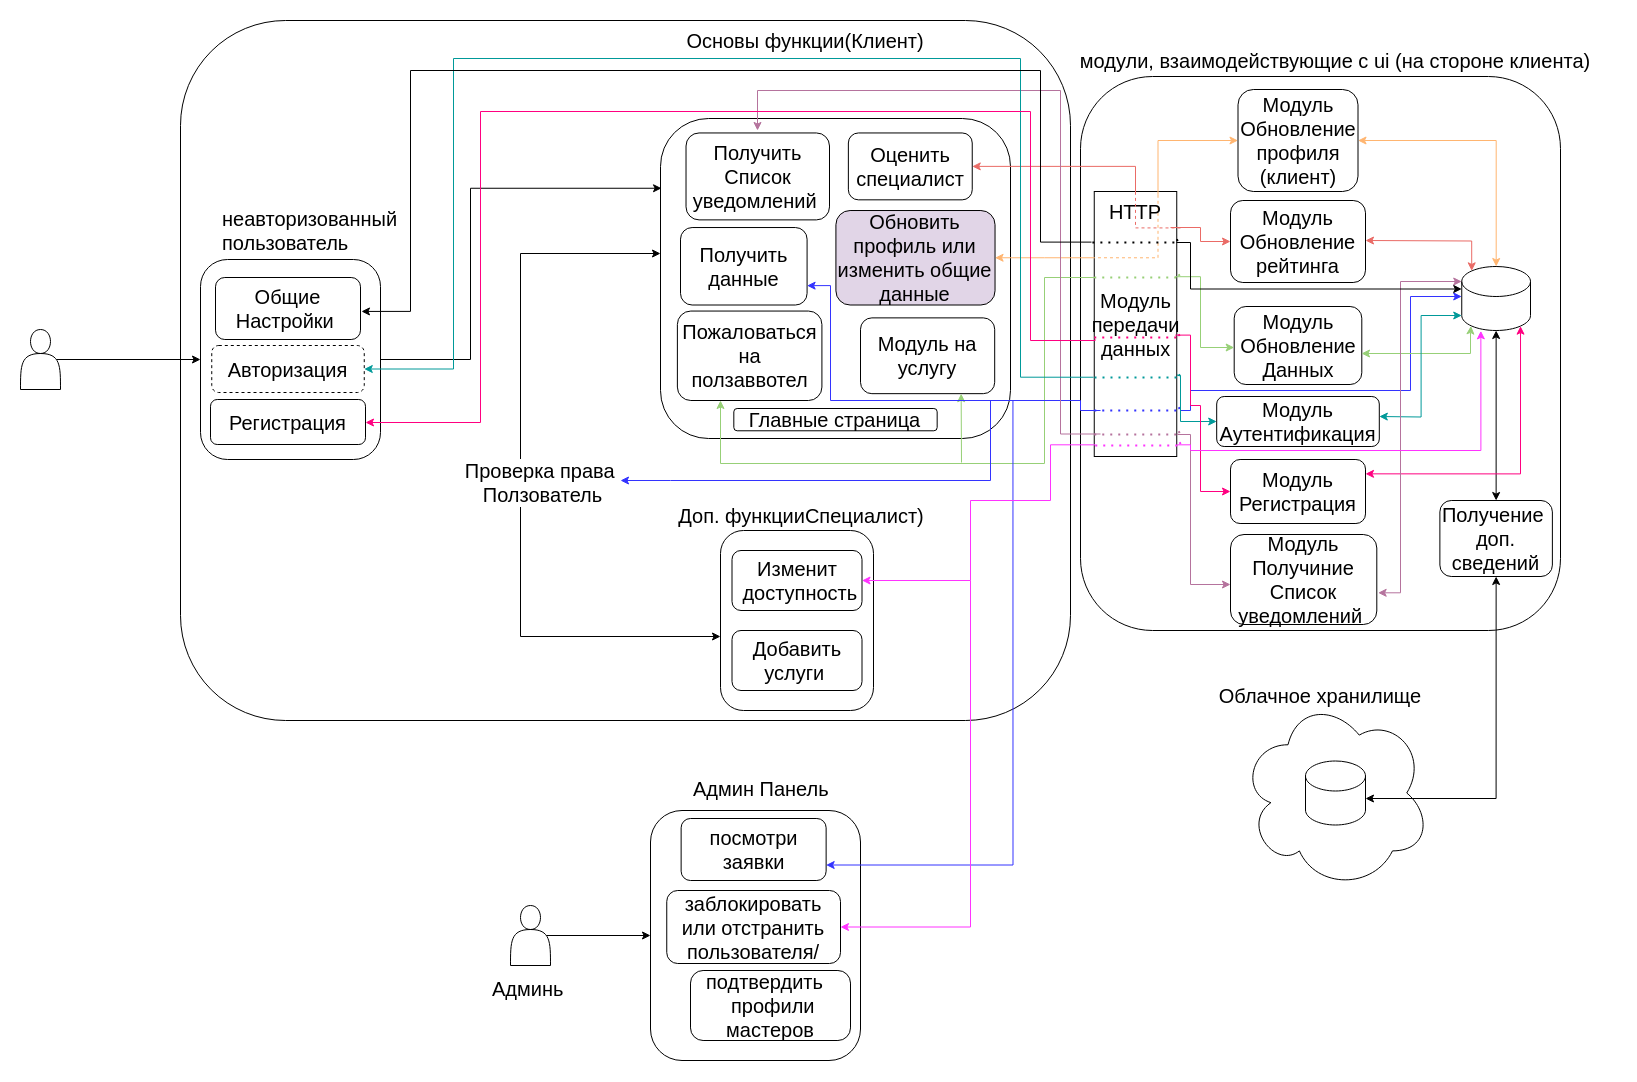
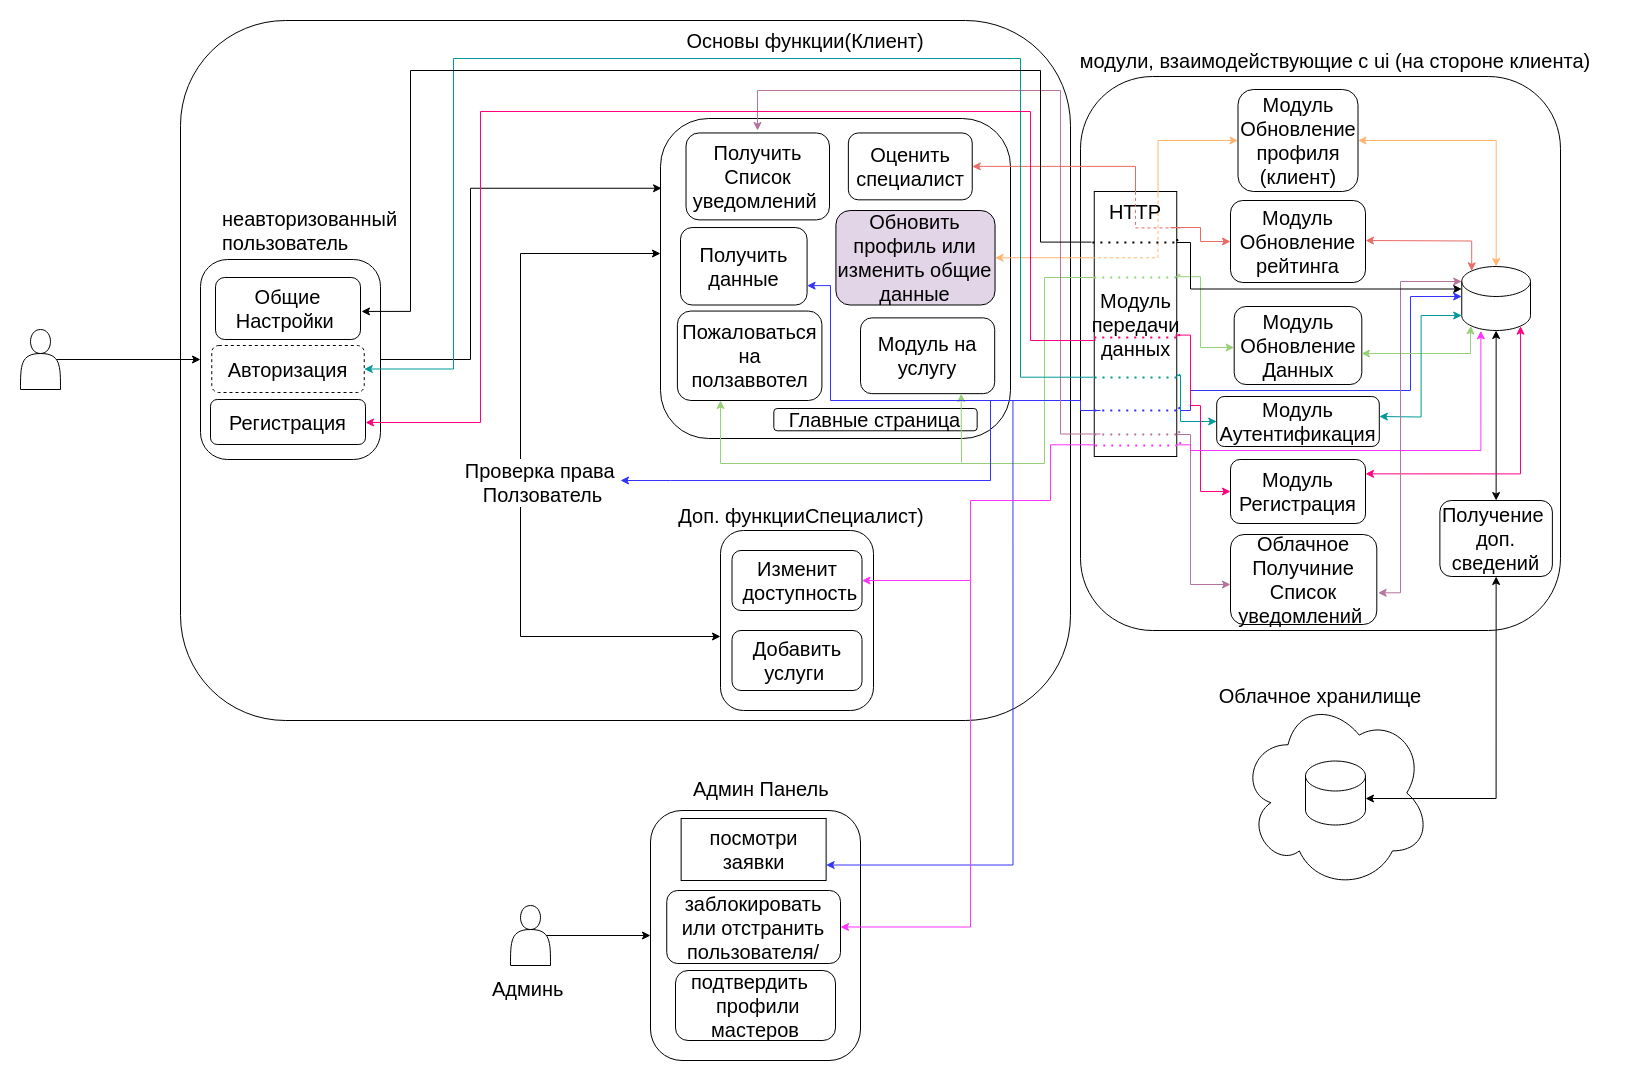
(836, 420) -> (876, 420)
(1304, 580) -> (1304, 580)
(754, 850) -> (754, 850)
(771, 1006) -> (756, 1006)
